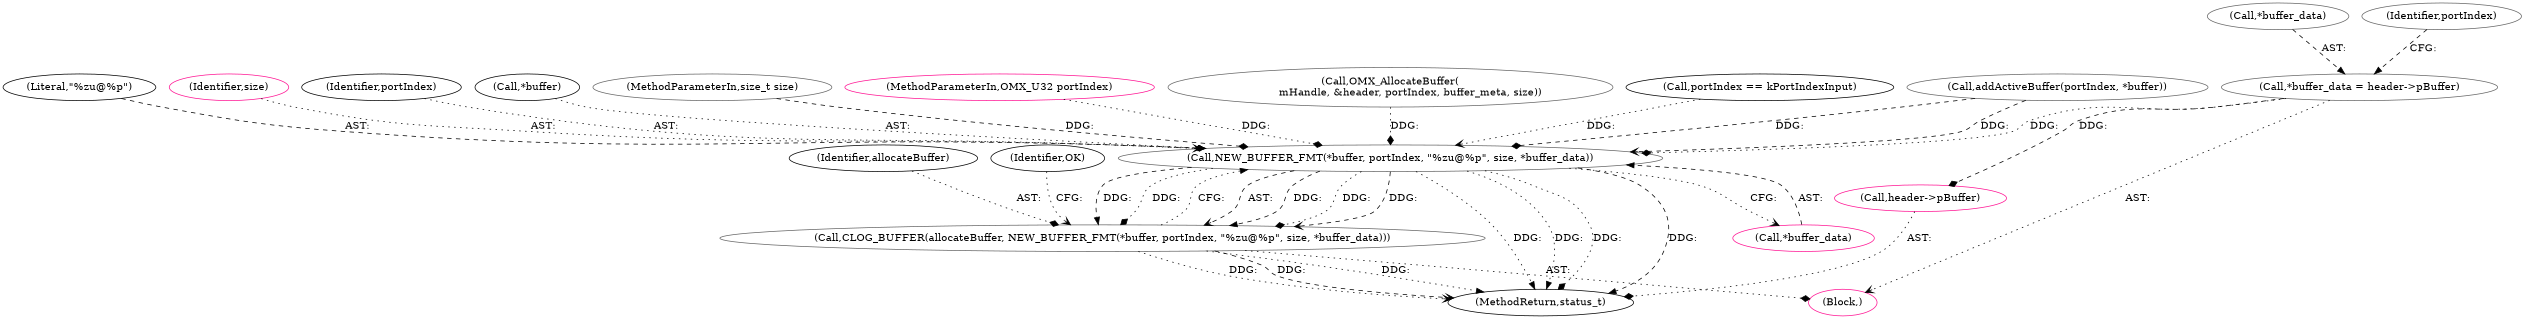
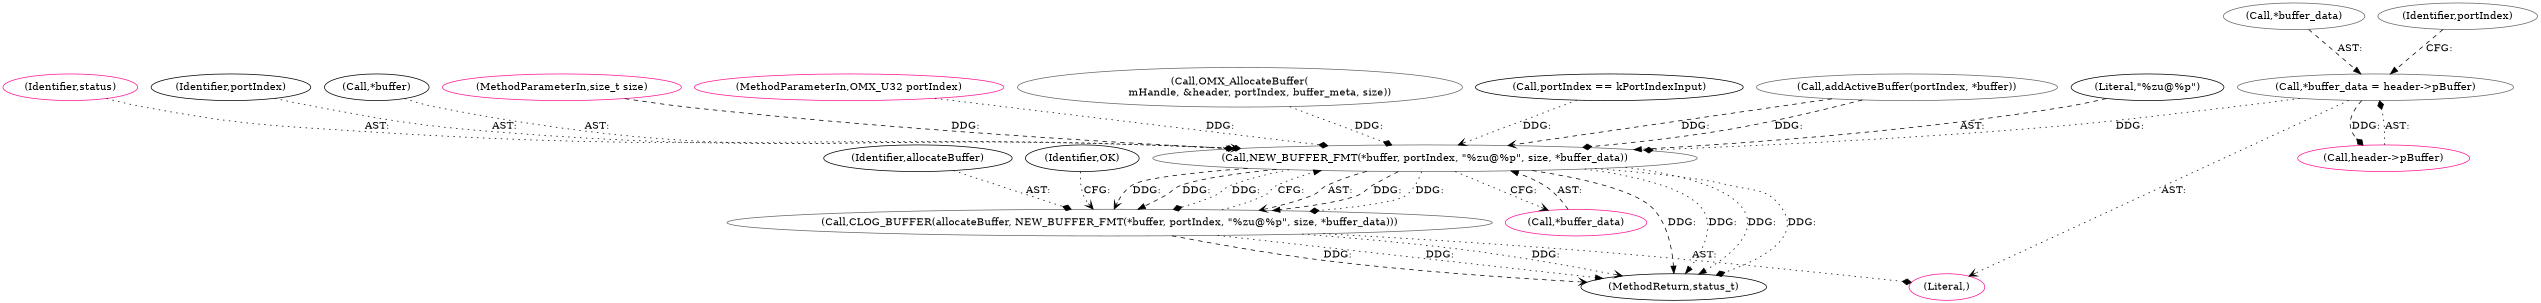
(229, 87) -> (70, 87)
(712, 87) -> (562, 87)
(1785, 278) -> (2384, 127)
(1843, 303) -> (1947, 287)
